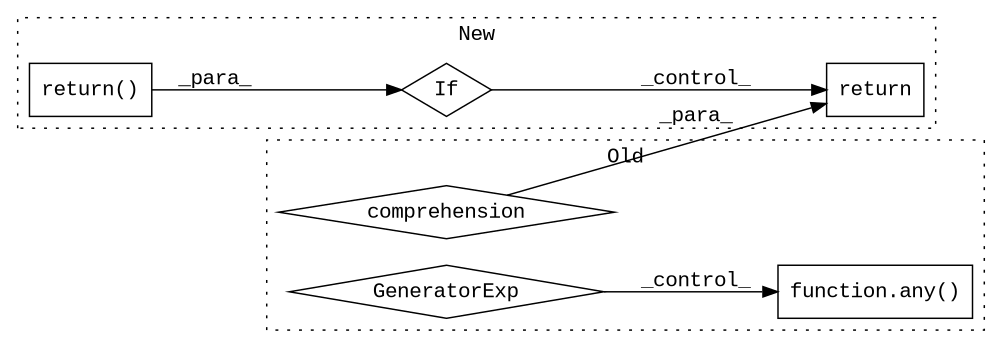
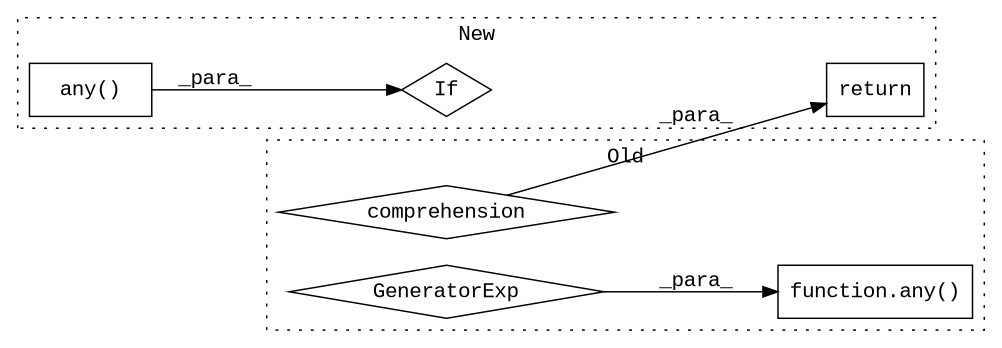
(91, 90) -> (91, 90)
(651, 90) -> none
(696, 281) -> (696, 281)
